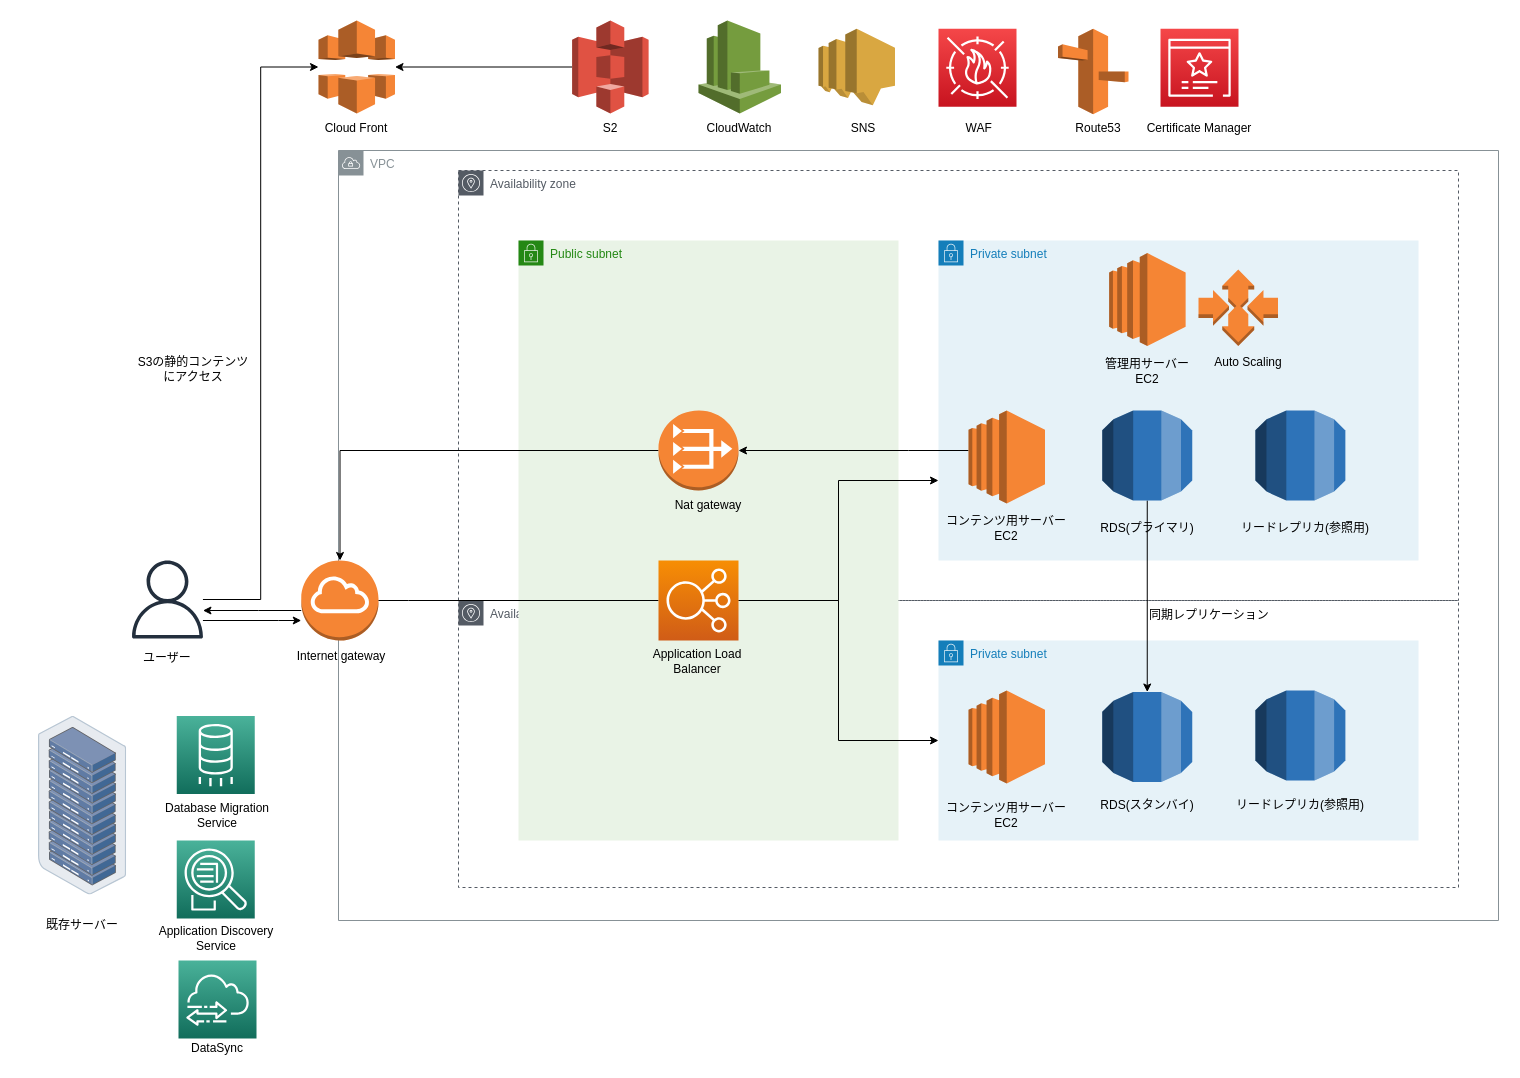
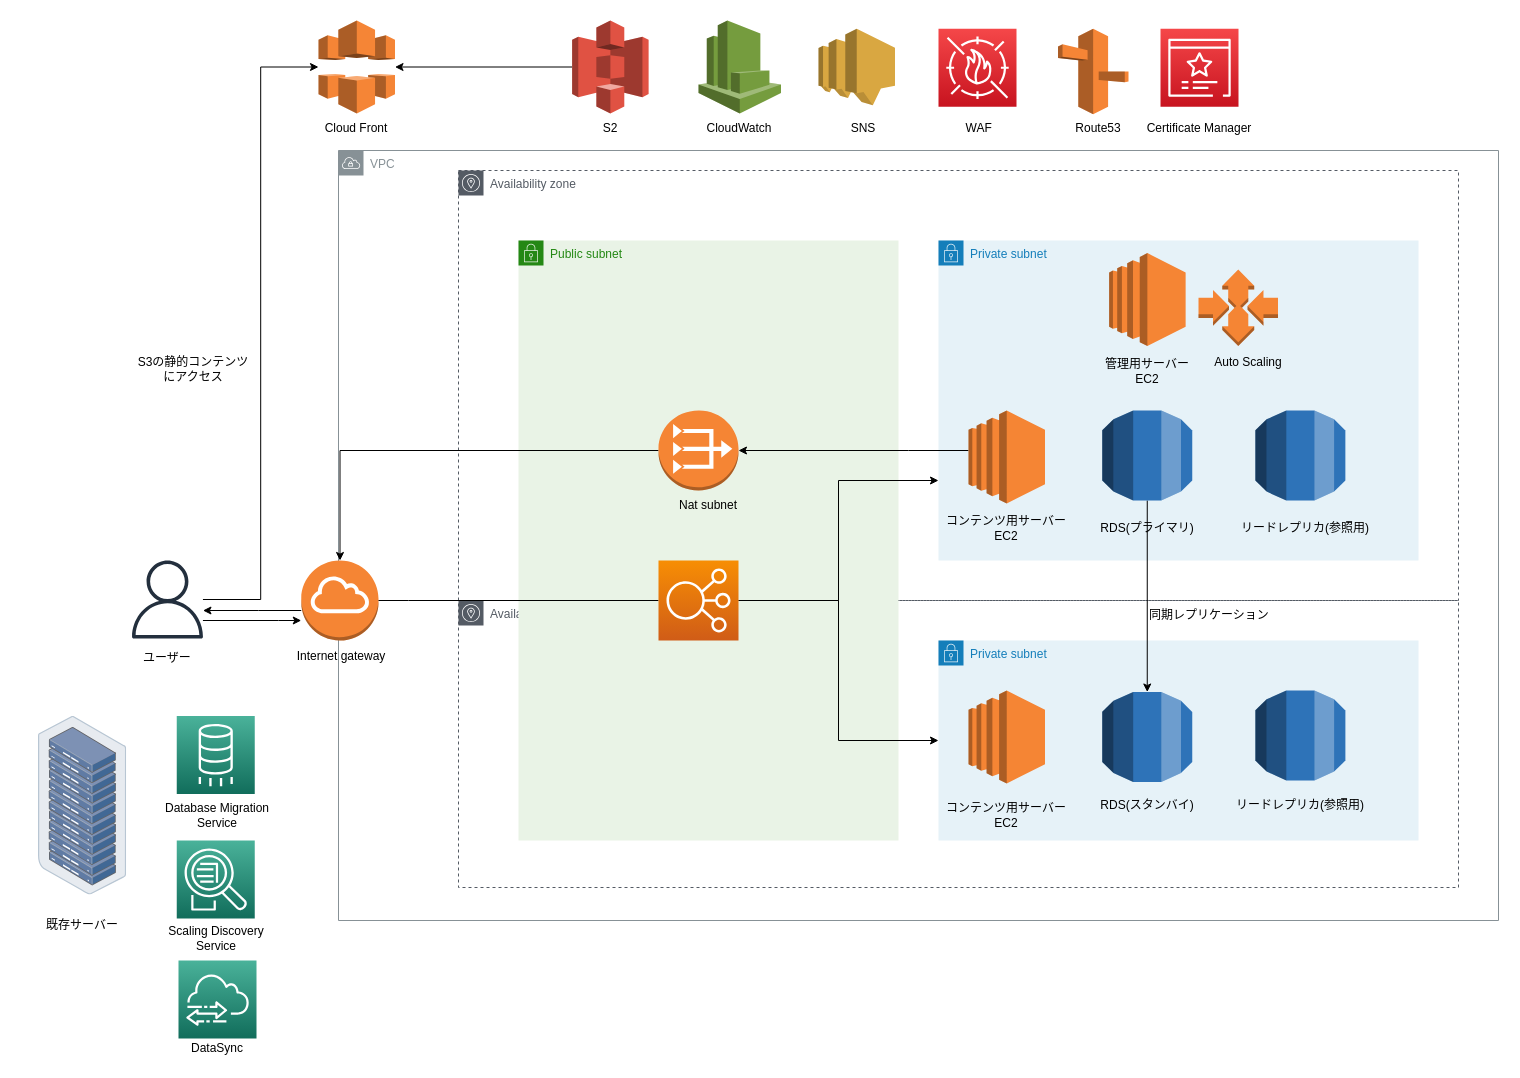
(709, 506) -> (709, 506)
(698, 661) -> none
(217, 939) -> (217, 939)
